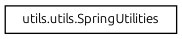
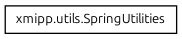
(91, 20) -> (91, 20)
